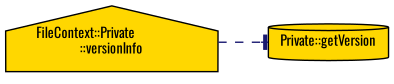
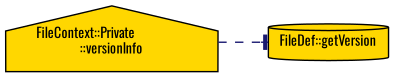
(328, 42) -> (328, 42)
